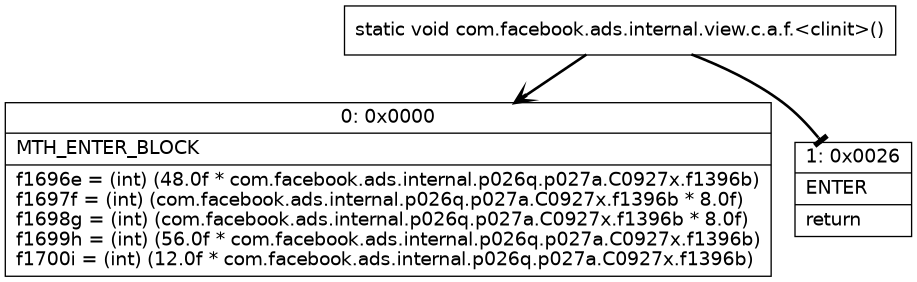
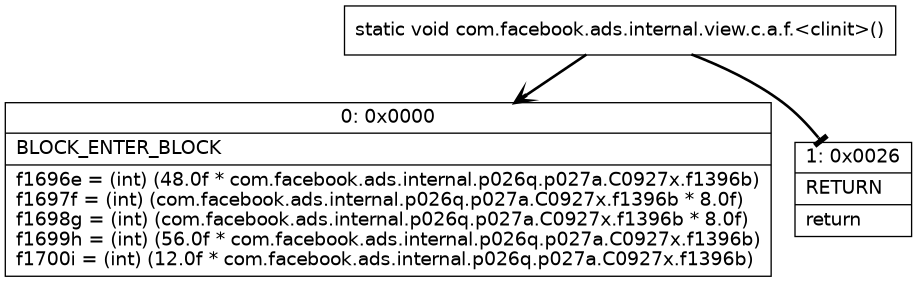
(108, 148) -> (119, 148)
(837, 188) -> (844, 188)
